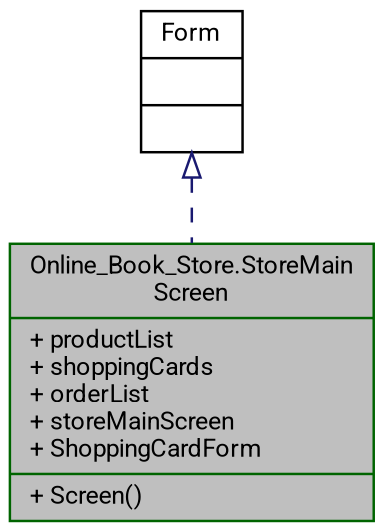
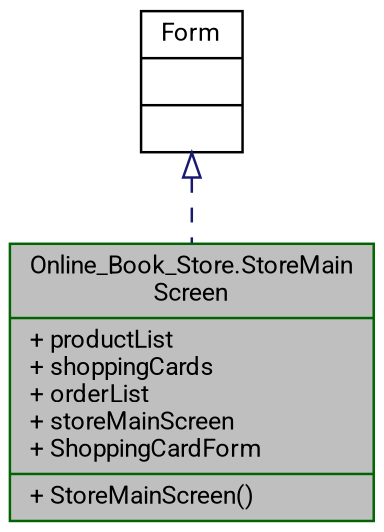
(87, 496) -> (142, 496)
